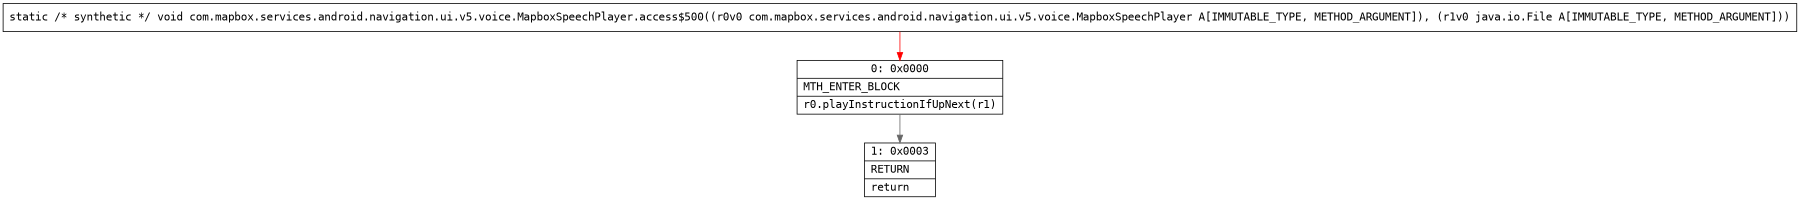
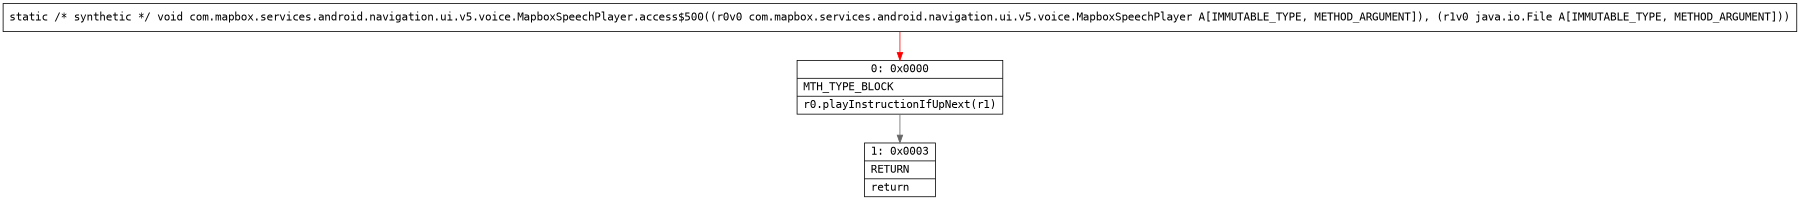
(852, 87) -> (849, 87)
